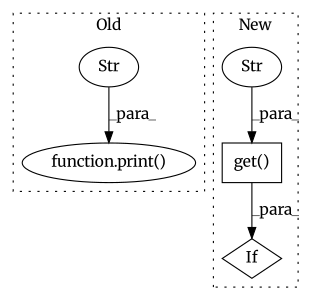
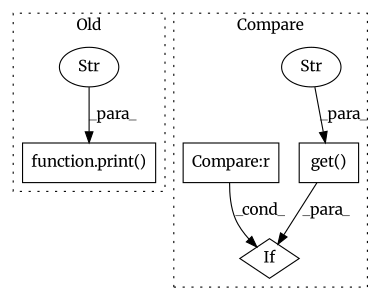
(256, 26) -> (271, 26)
(109, 163) -> (89, 163)
none -> (231, 163)
